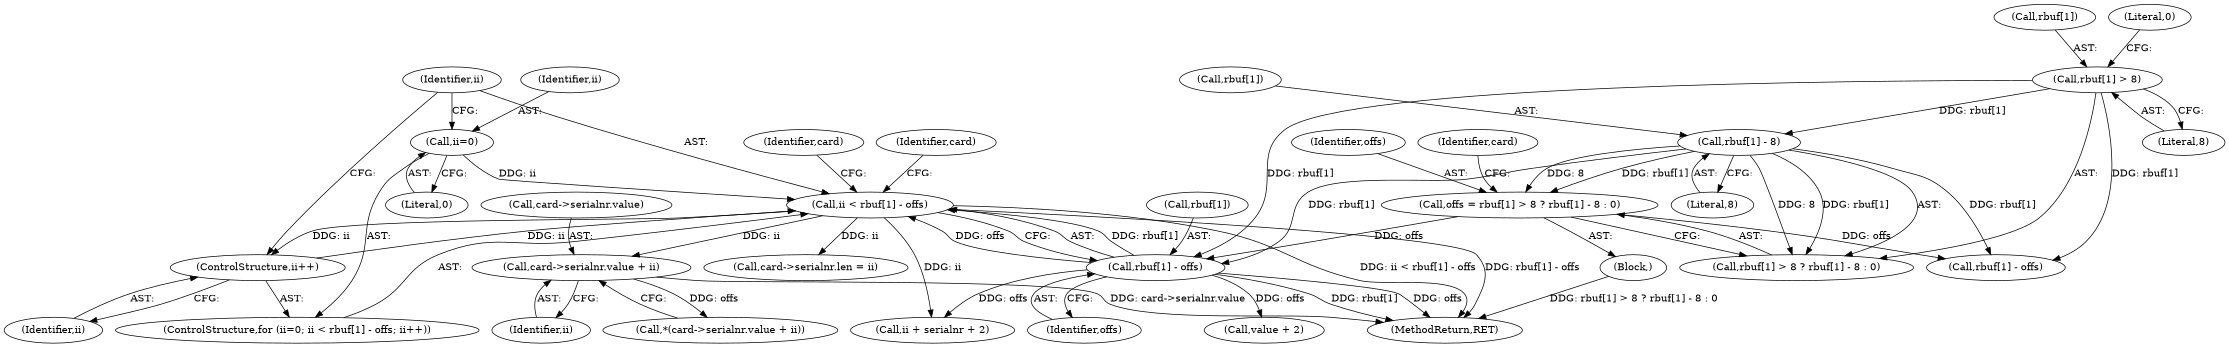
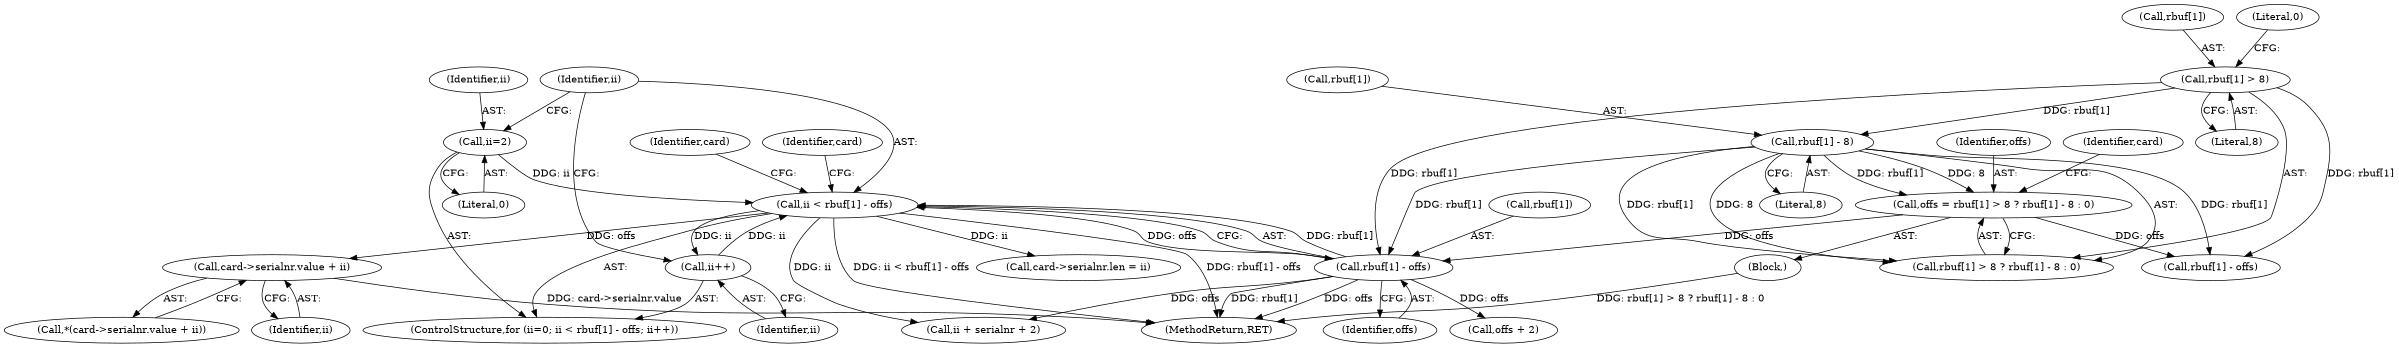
(452, 142) -> (485, 142)
(576, 205) -> none
(761, 236) -> (611, 236)
(562, 243) -> (640, 244)
(258, 268) -> (708, 268)
(714, 299) -> (177, 299)
(1264, 330) -> (1504, 330)
